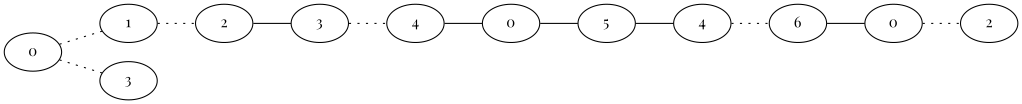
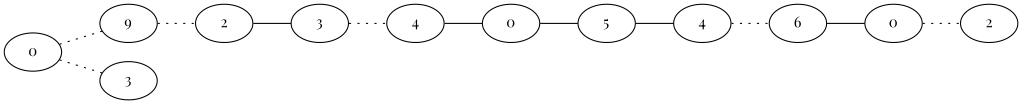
(129, 23) -> (129, 23)
